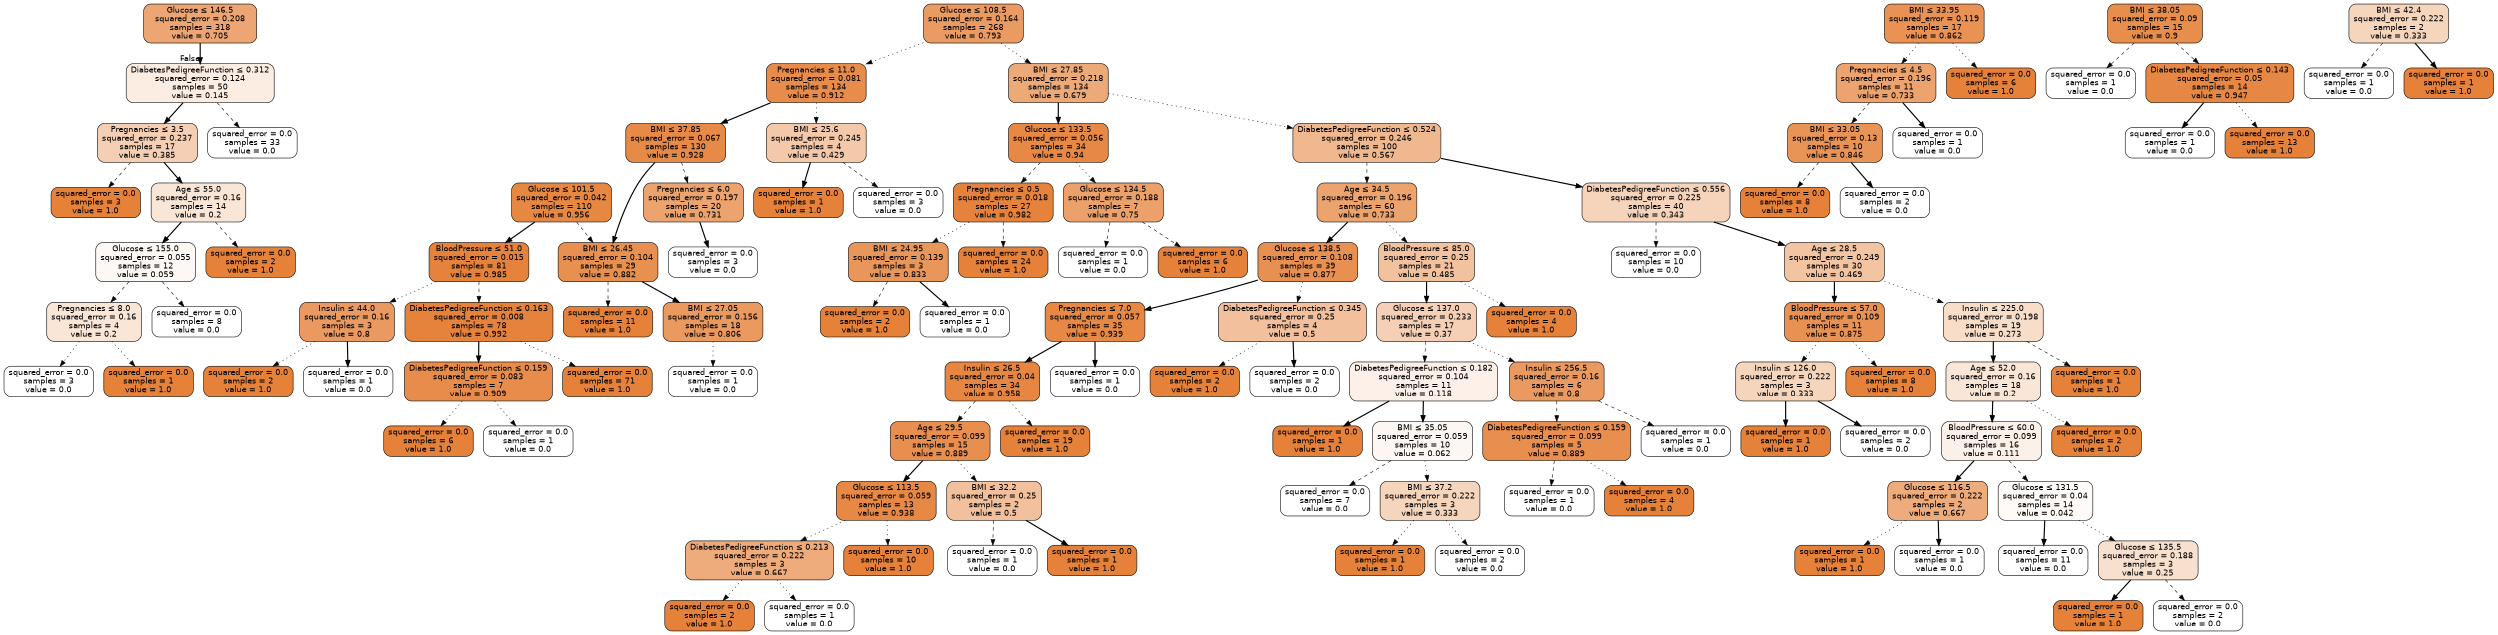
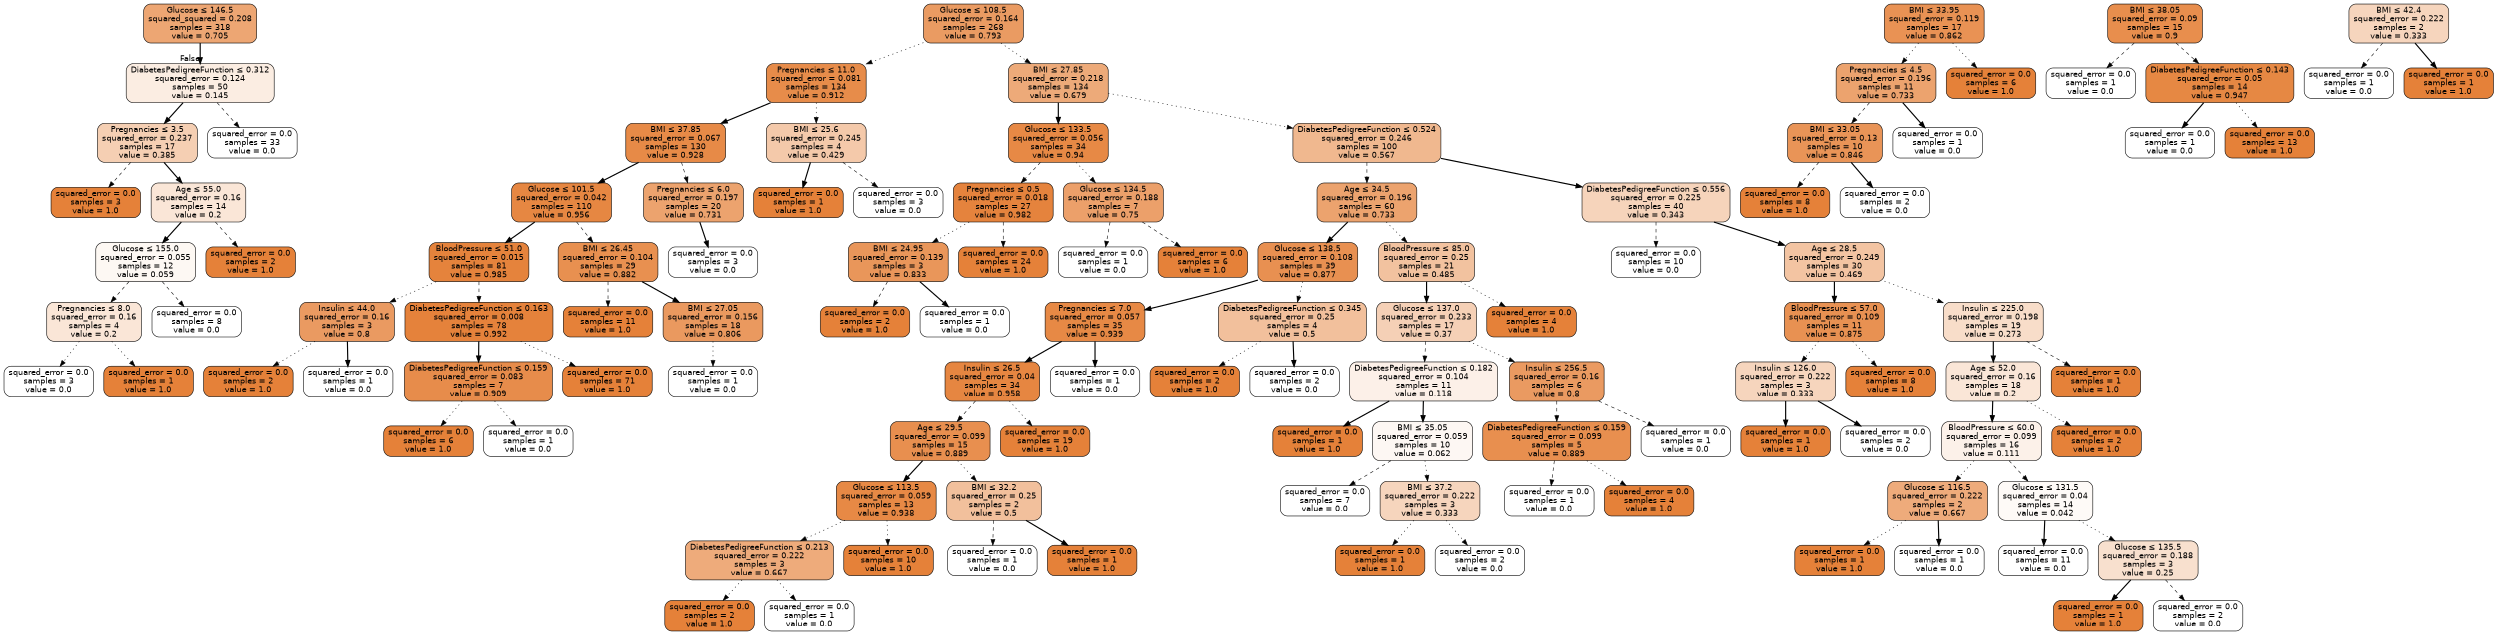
(200, 19) -> (200, 19)
(631, 197) -> (621, 171)
(1967, 469) -> (1967, 469)
